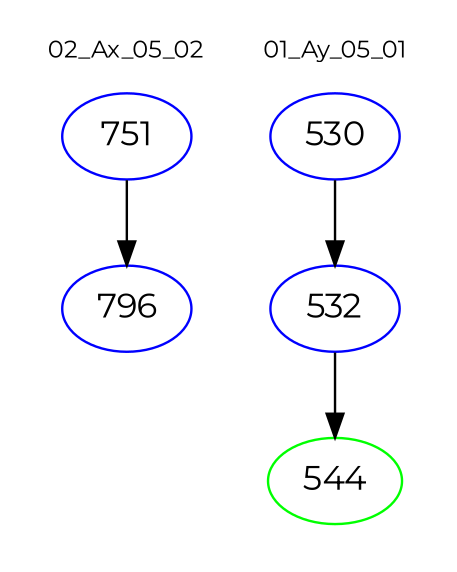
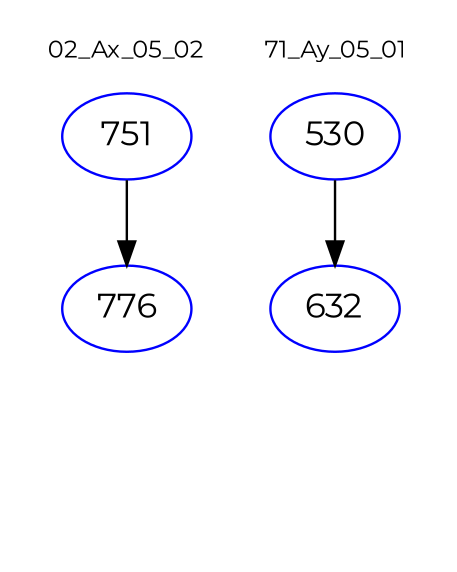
(336, 51) -> (336, 51)
(127, 309) -> (127, 309)
(335, 309) -> (335, 309)
(335, 481) -> none
